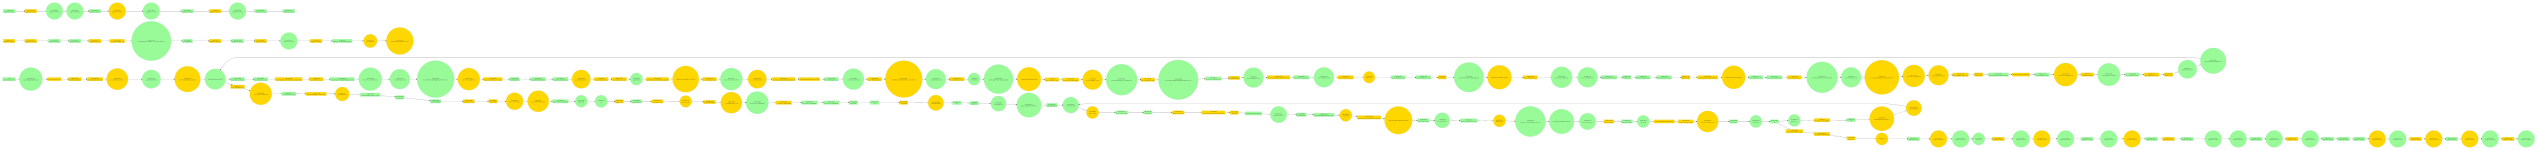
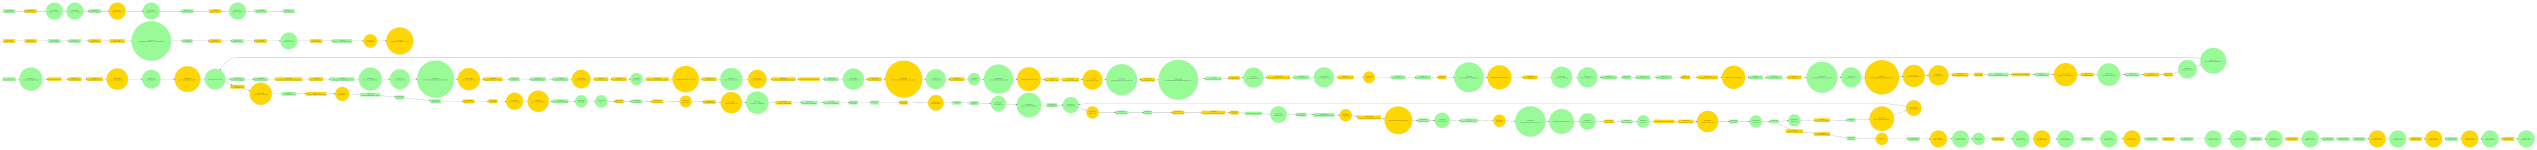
(1851, 138) -> (1851, 138)
